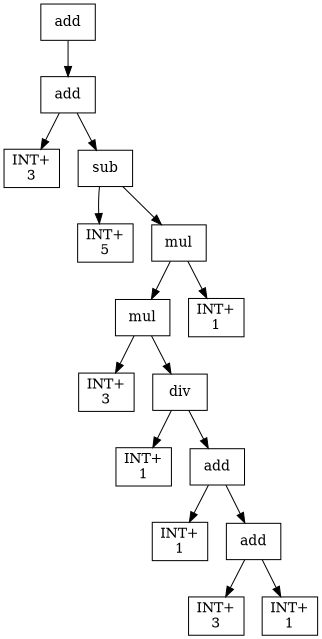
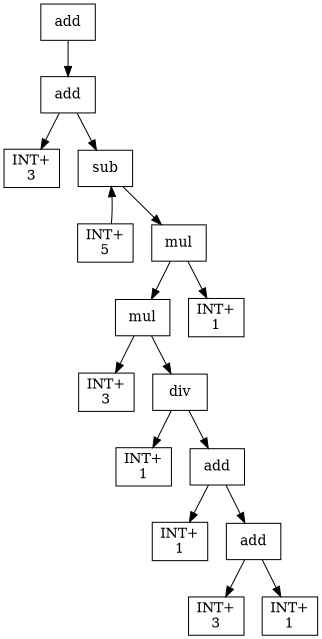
(99, 200) -> (112, 210)
